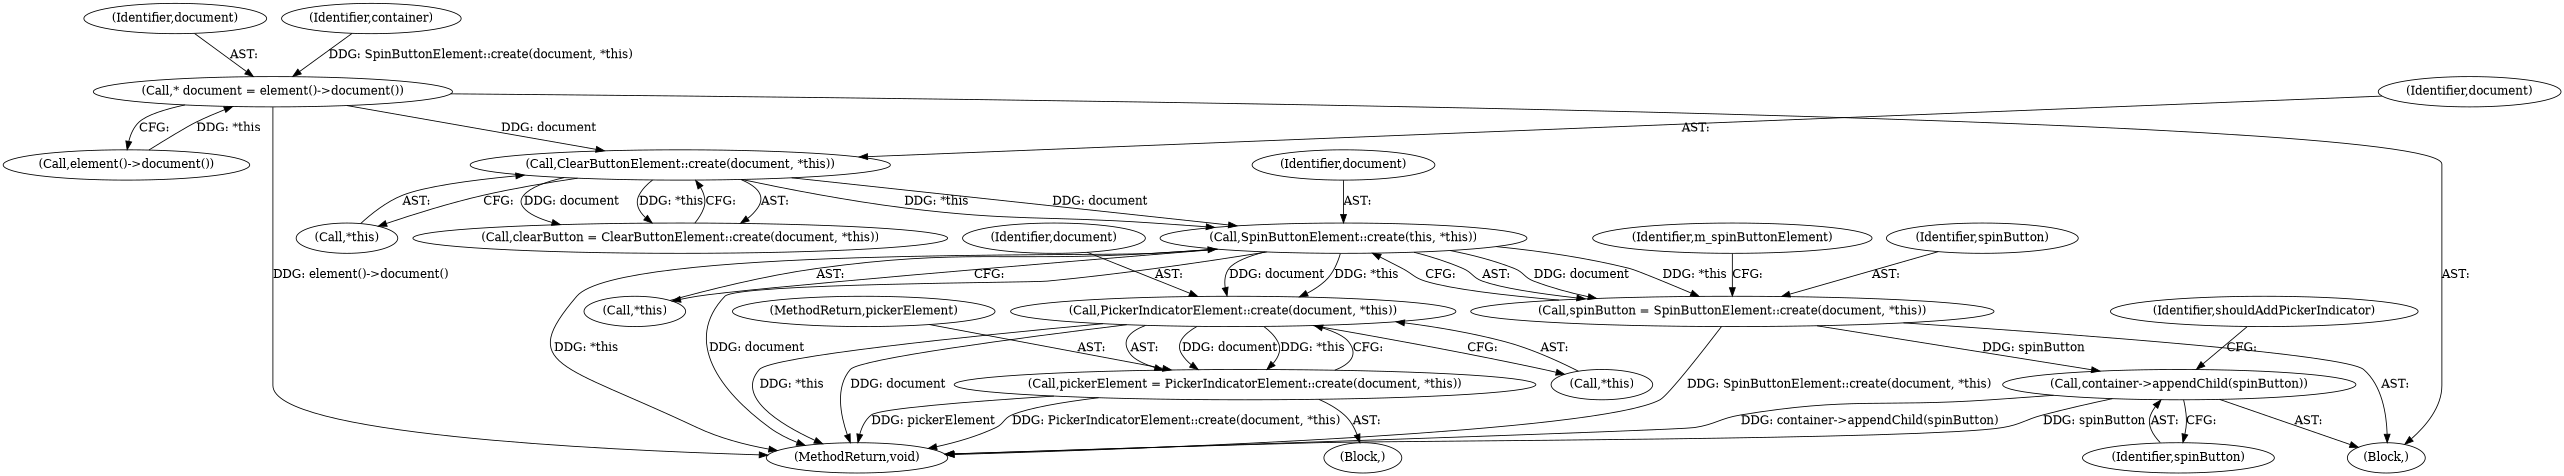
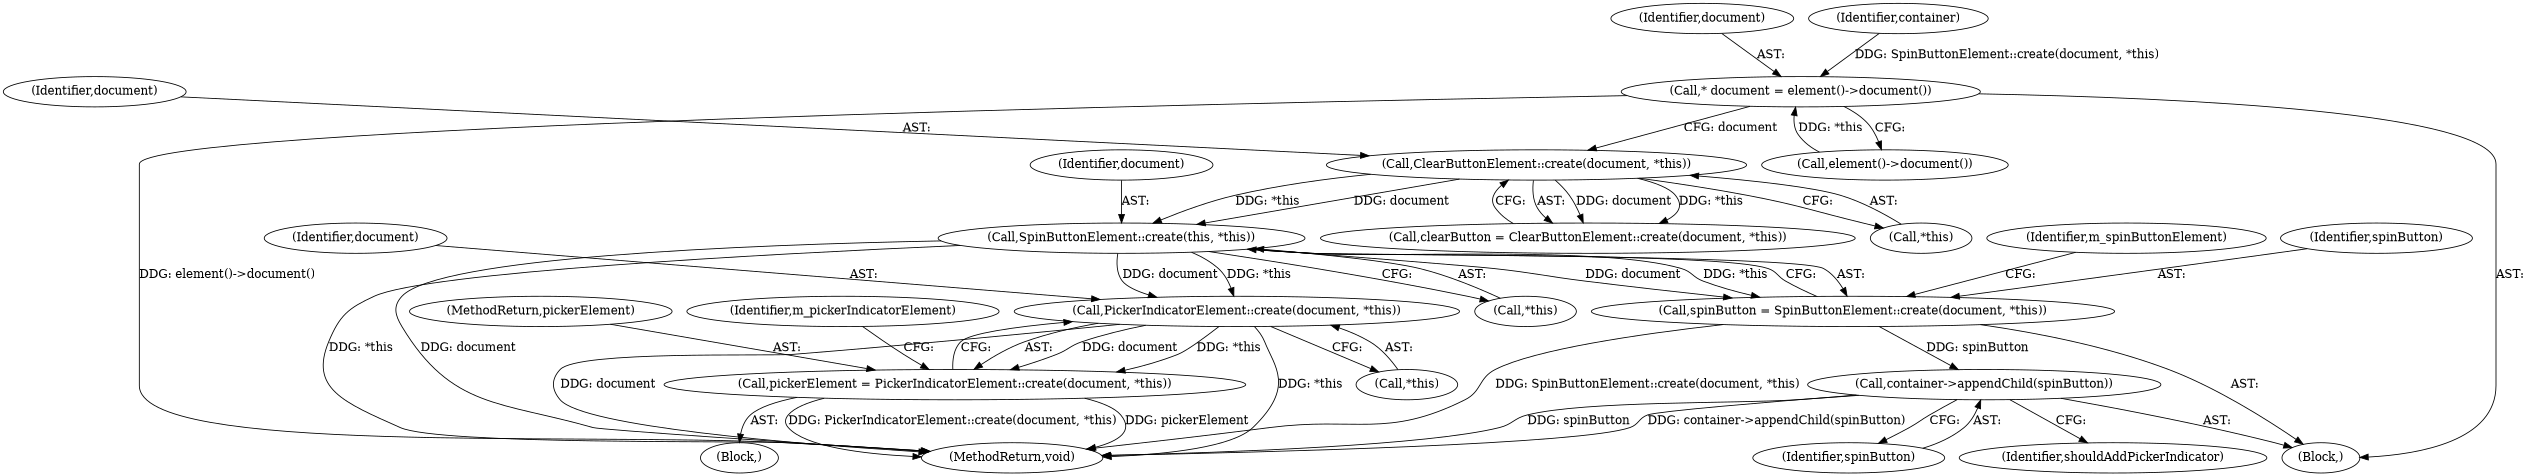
(549, 128) -> (1731, 128)
none -> (843, 311)
(2228, 342) -> (2045, 419)
